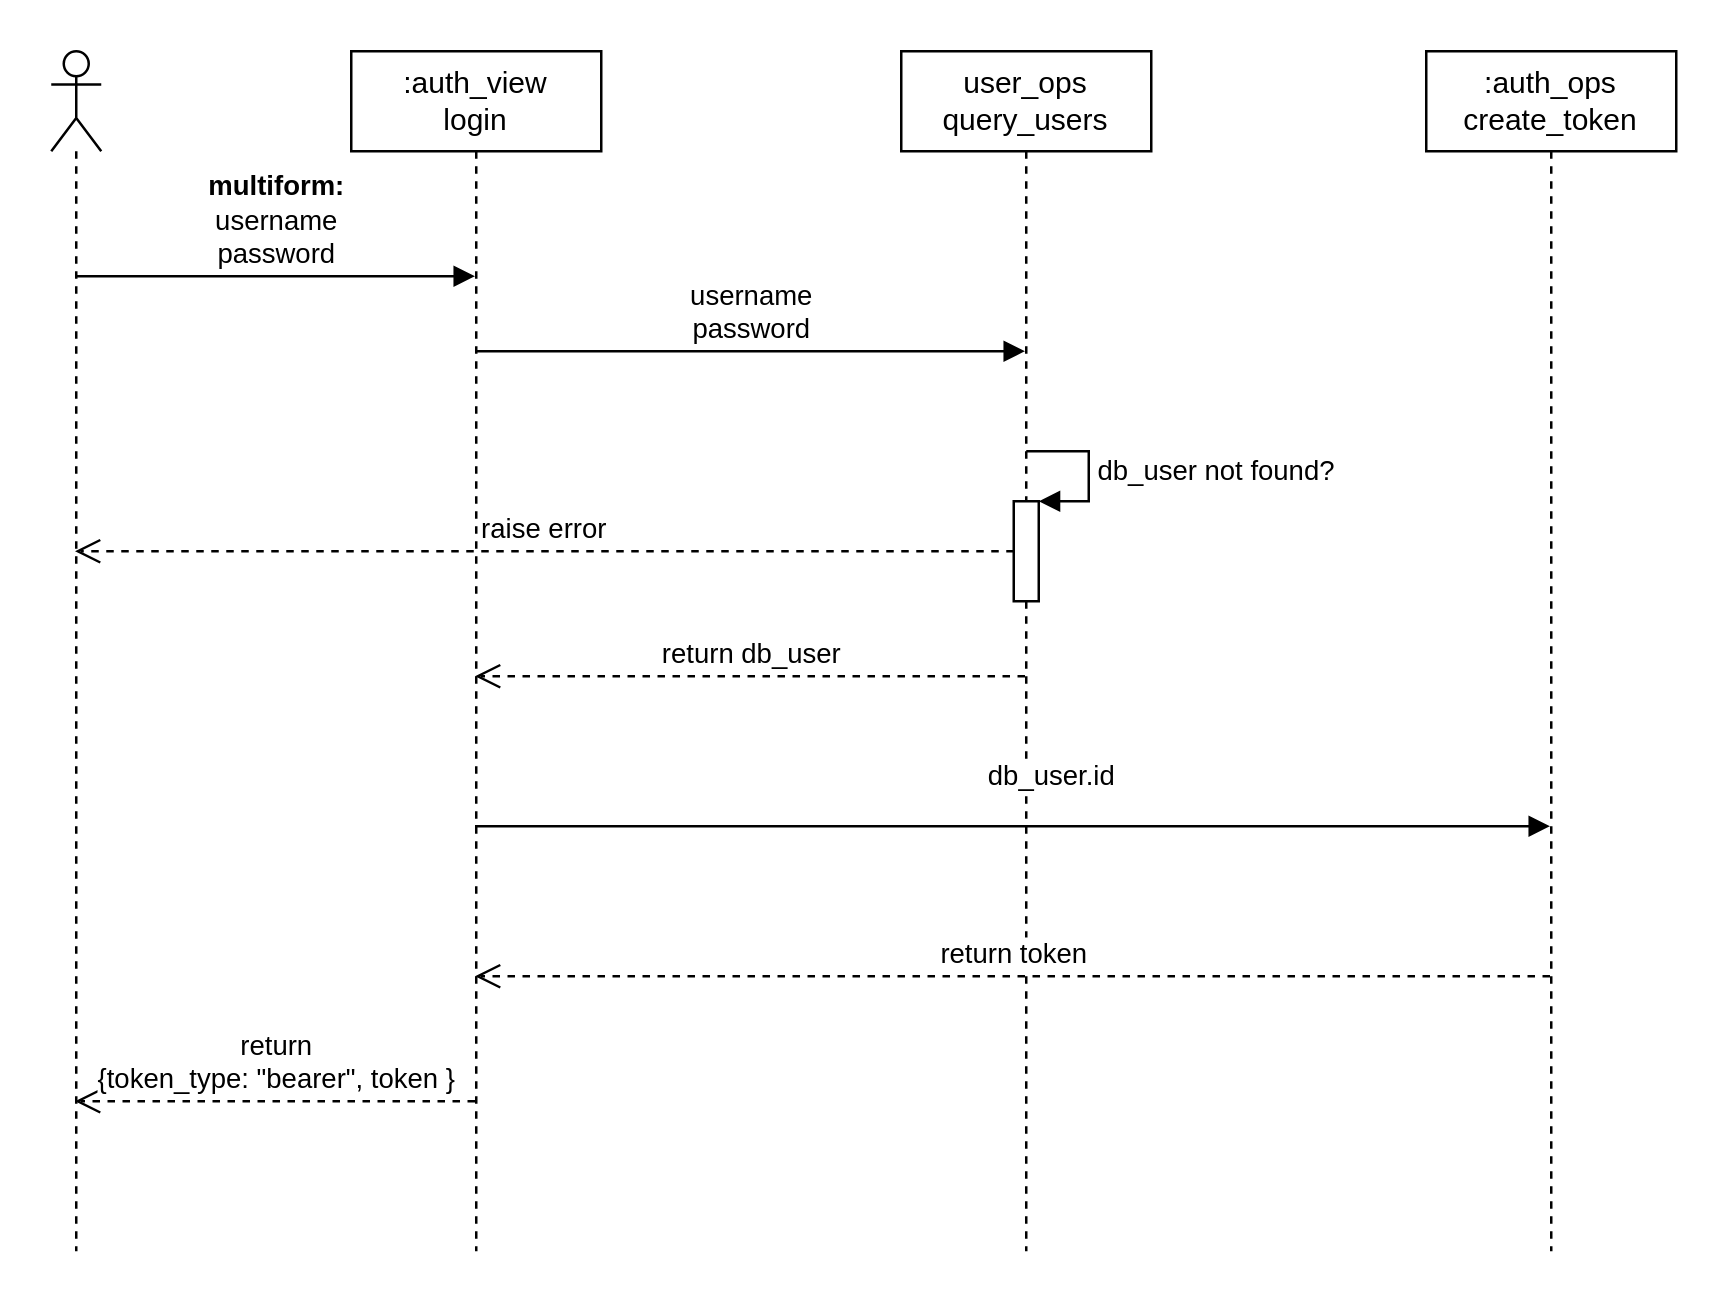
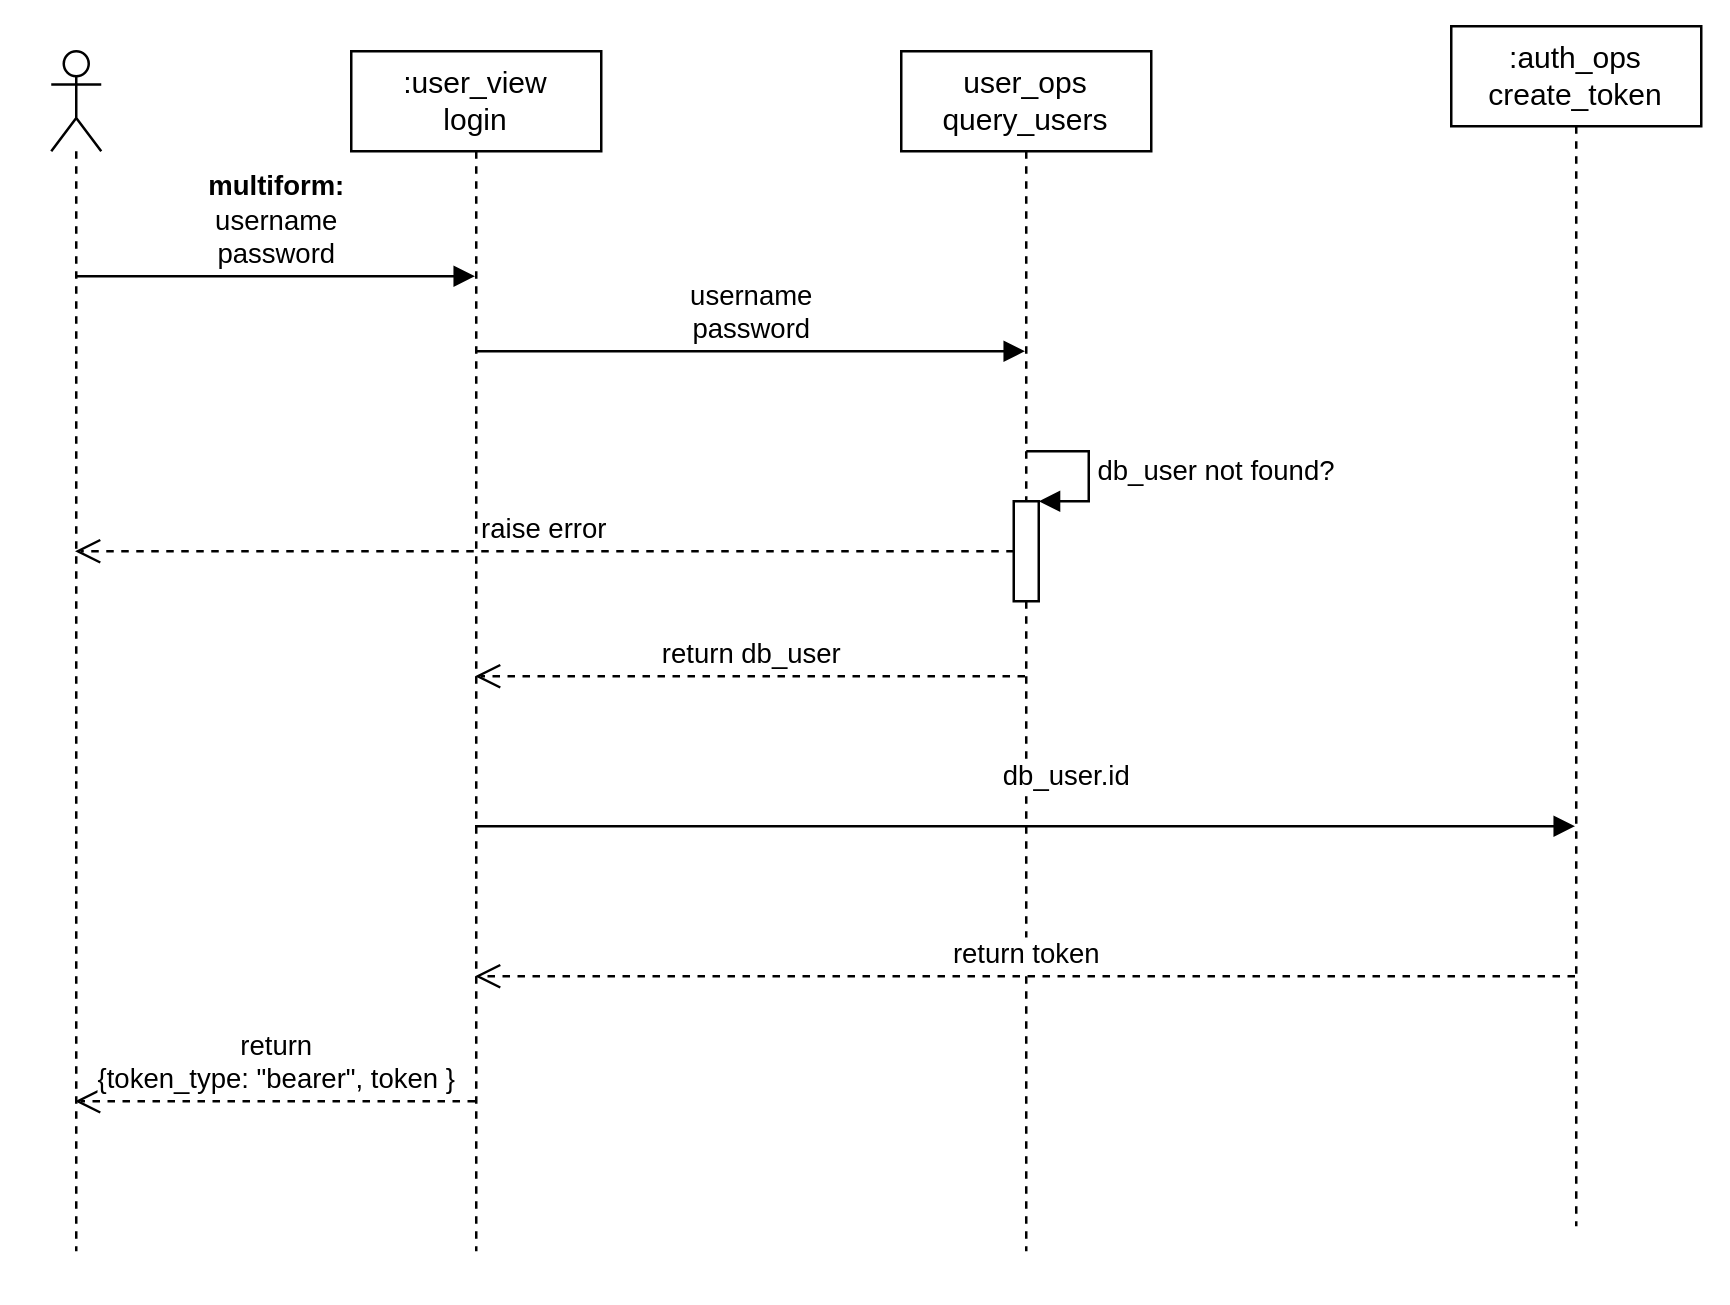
(476, 101) -> (476, 101)
(1551, 651) -> (1576, 626)
